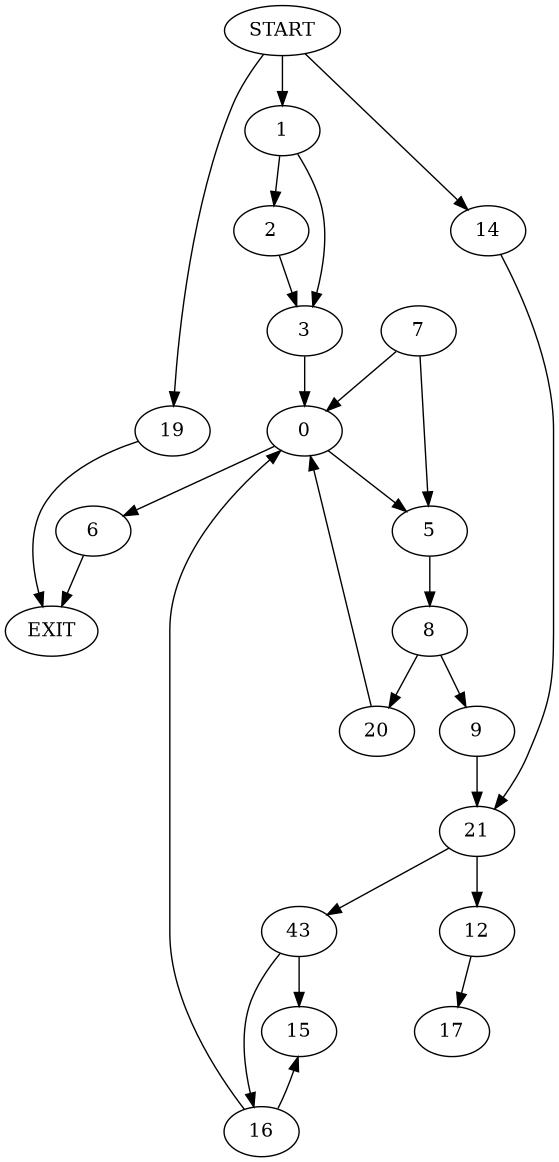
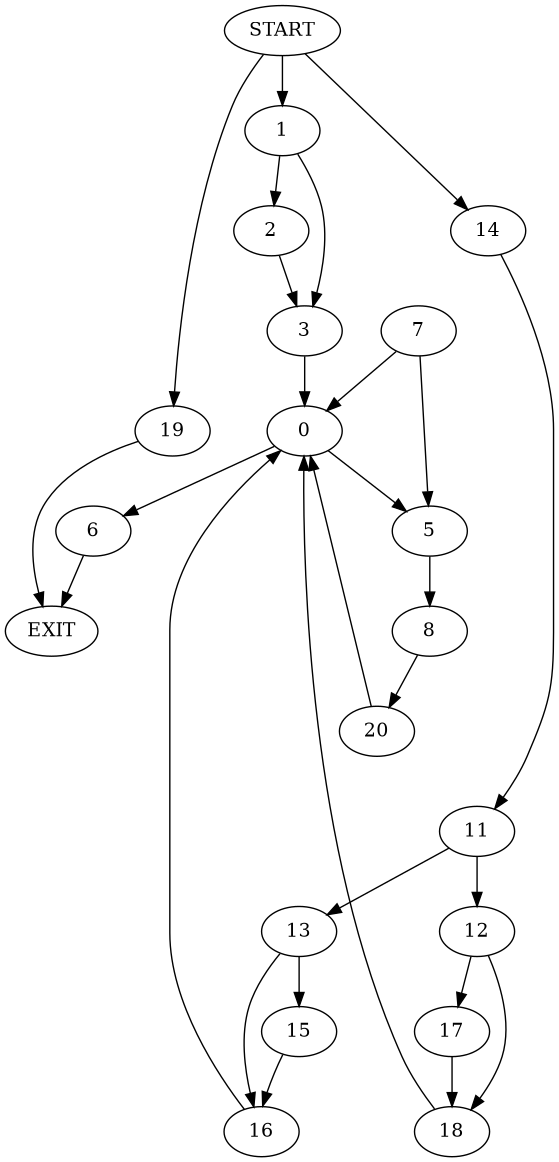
(477, 731) -> none
(477, 831) -> (477, 831)
(299, 931) -> (299, 931)
(287, 1090) -> (274, 1073)
none -> (452, 1132)
